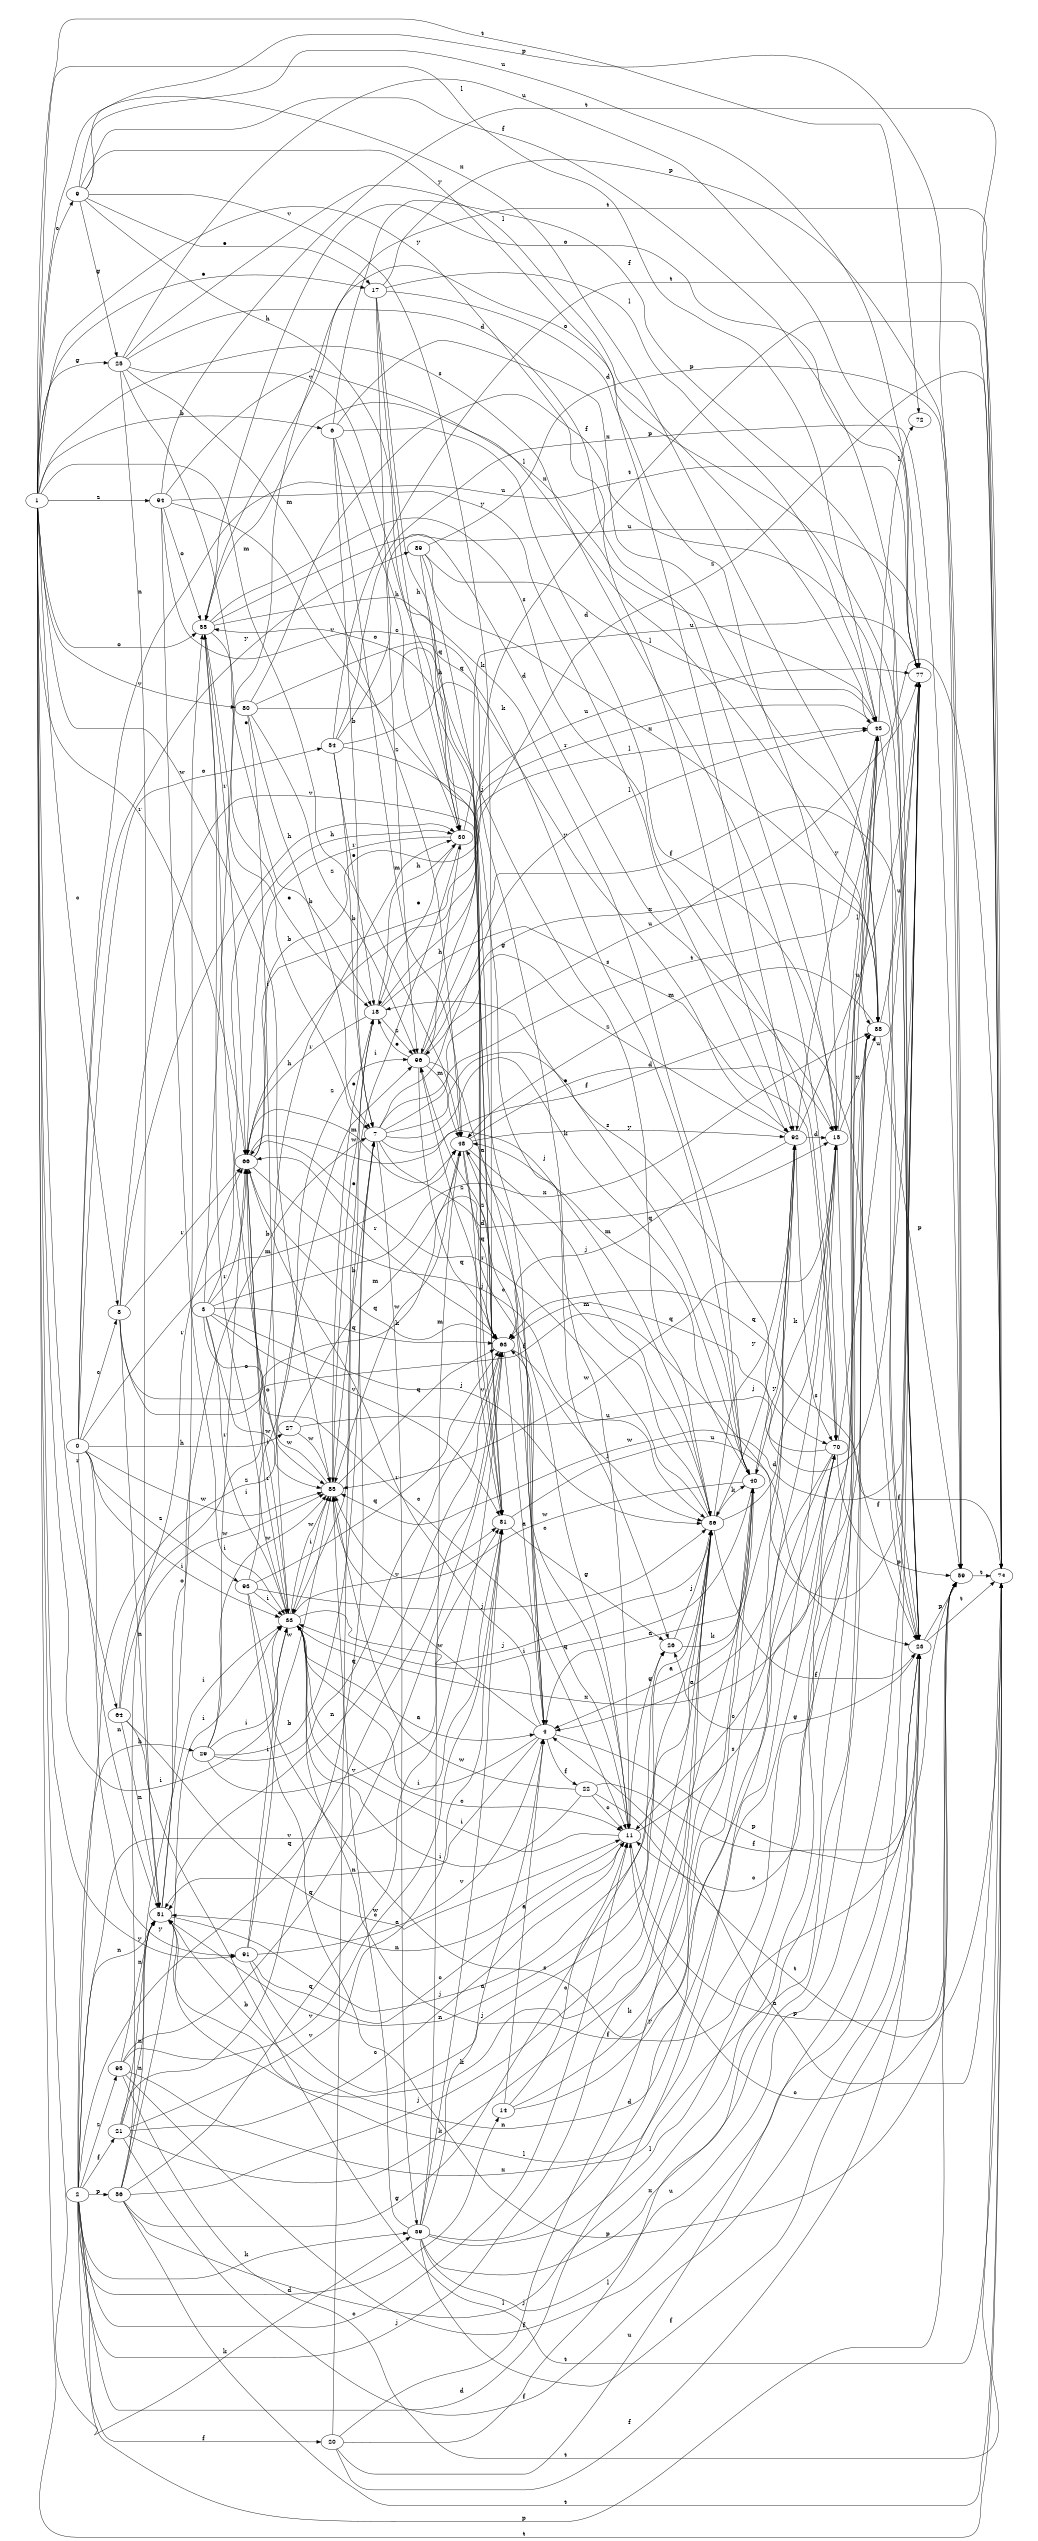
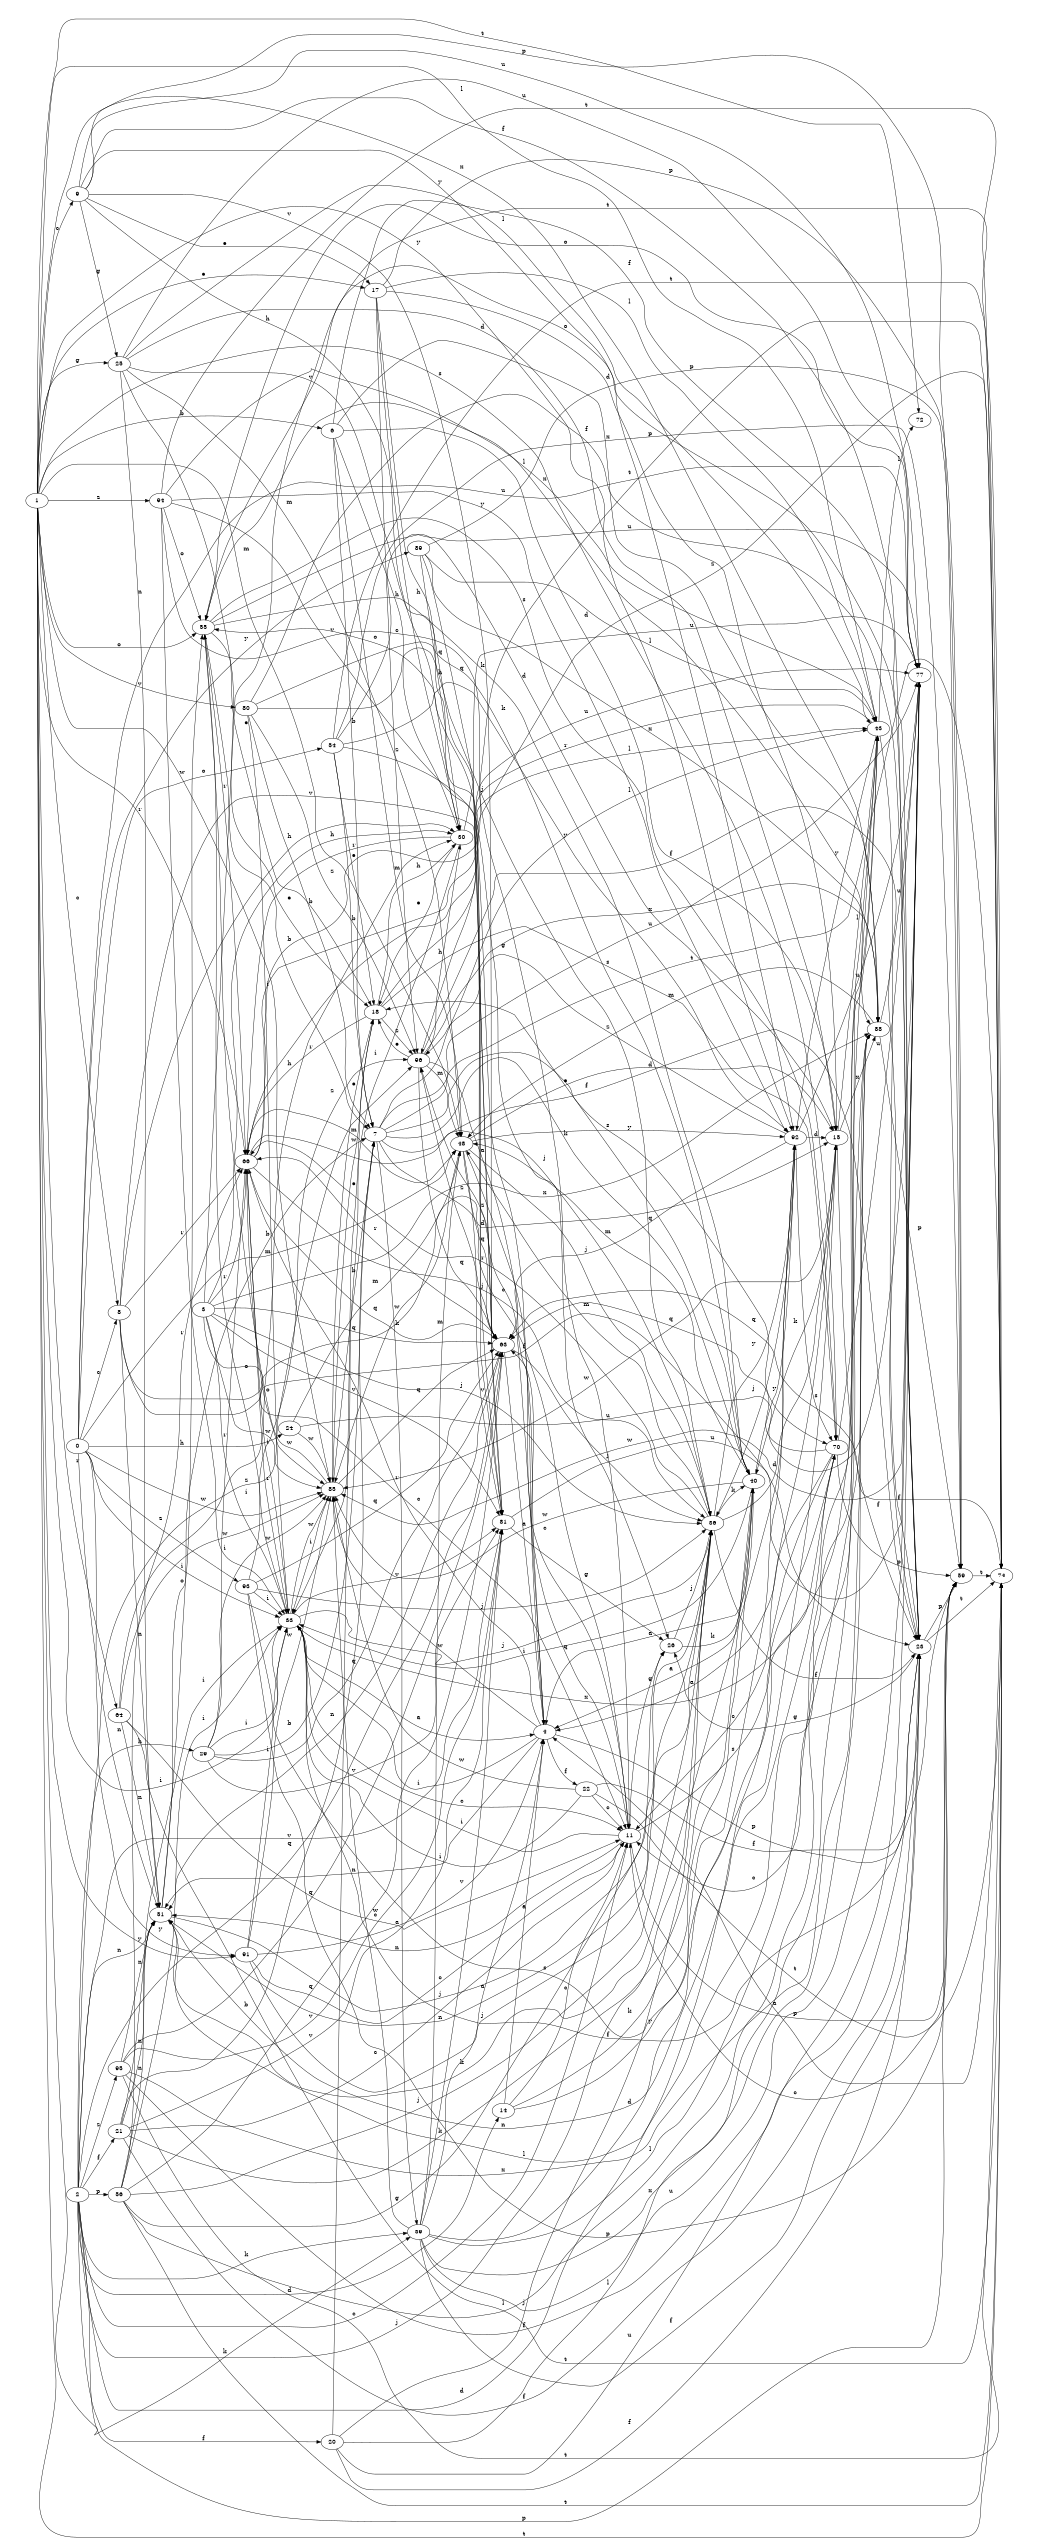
(289, 1428) -> (289, 1428)
